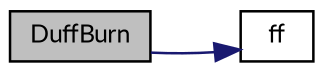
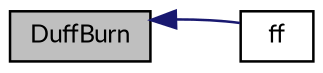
(183, 53) -> (208, 20)
